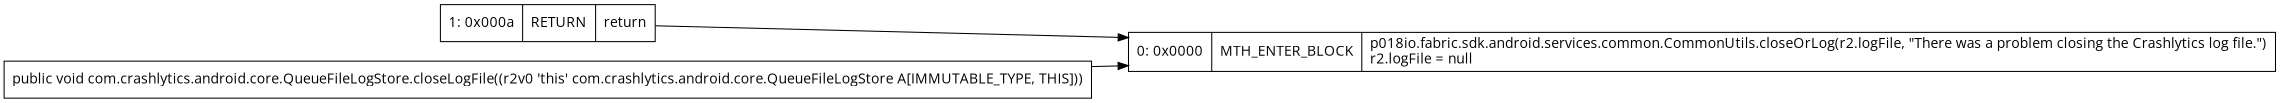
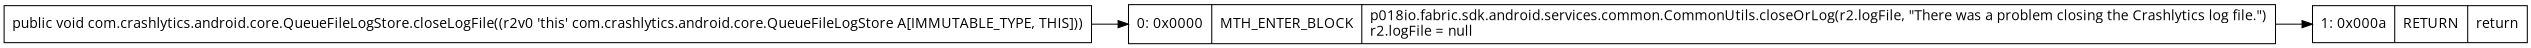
(887, 32) -> (2289, 24)
